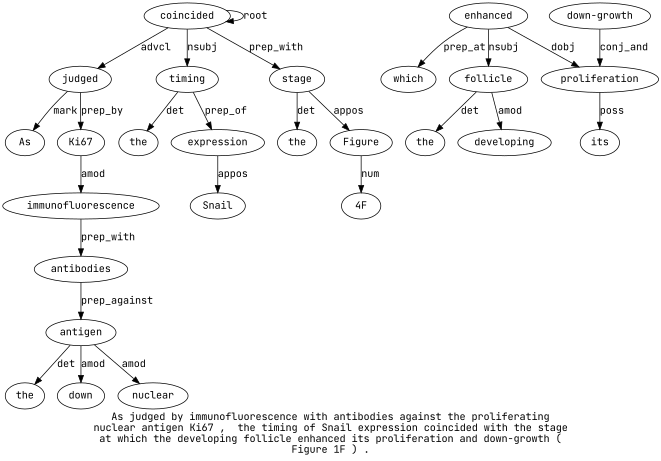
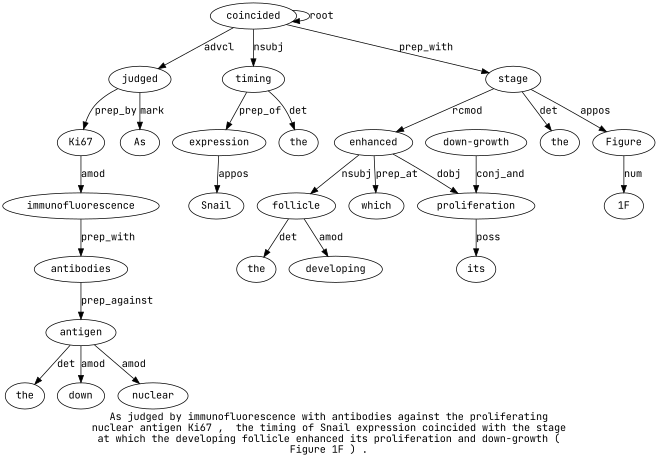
none -> (448, 109)
(361, 206) -> (624, 206)
